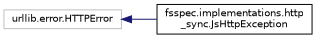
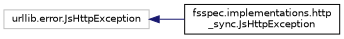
(63, 19) -> (77, 19)
